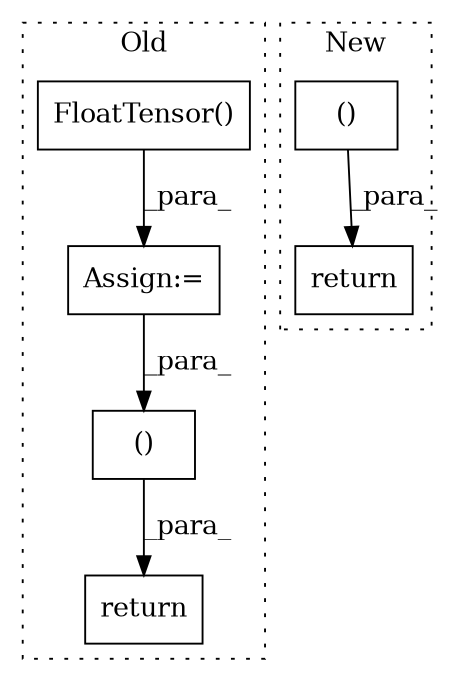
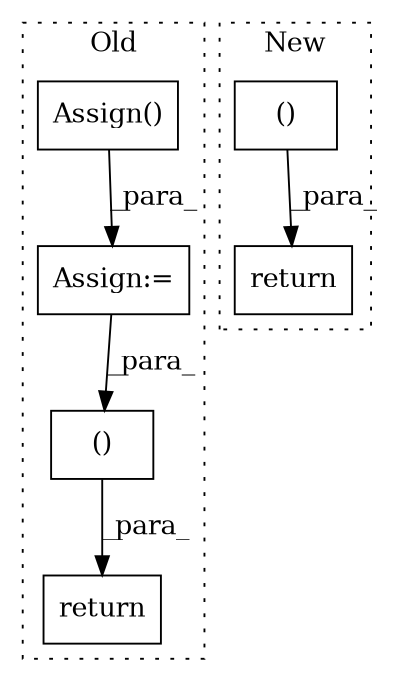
(144, 115) -> (108, 115)
